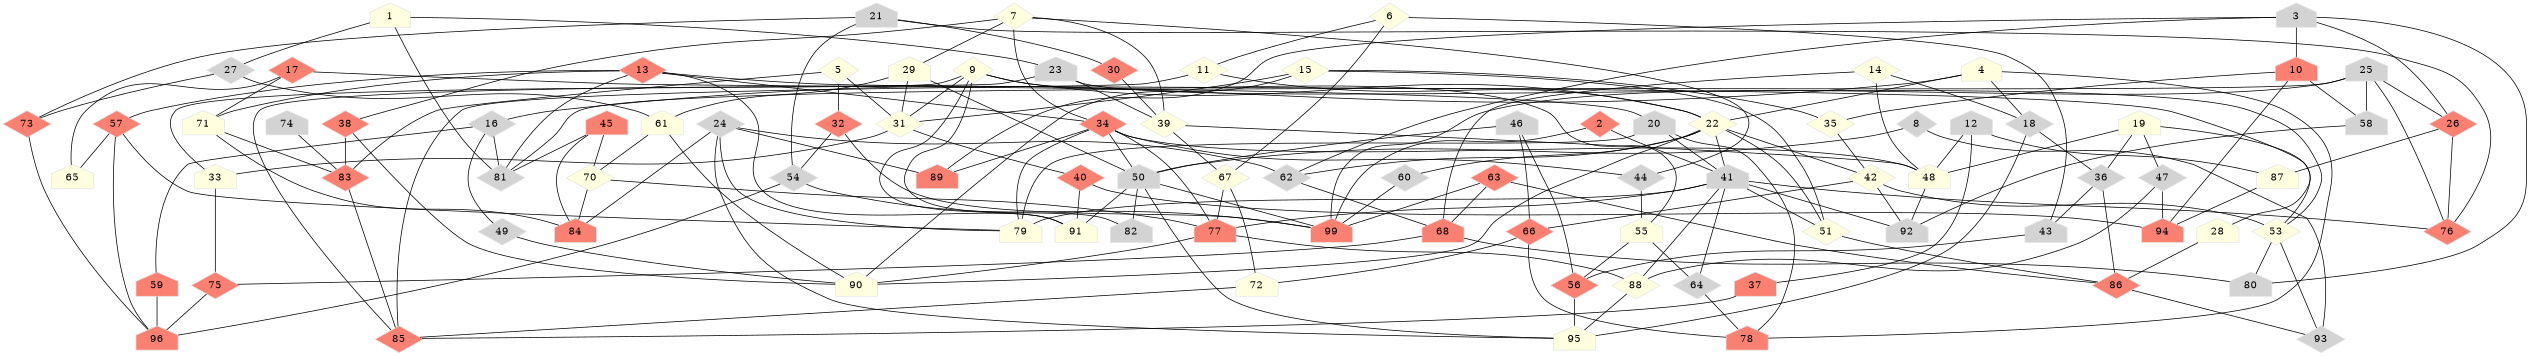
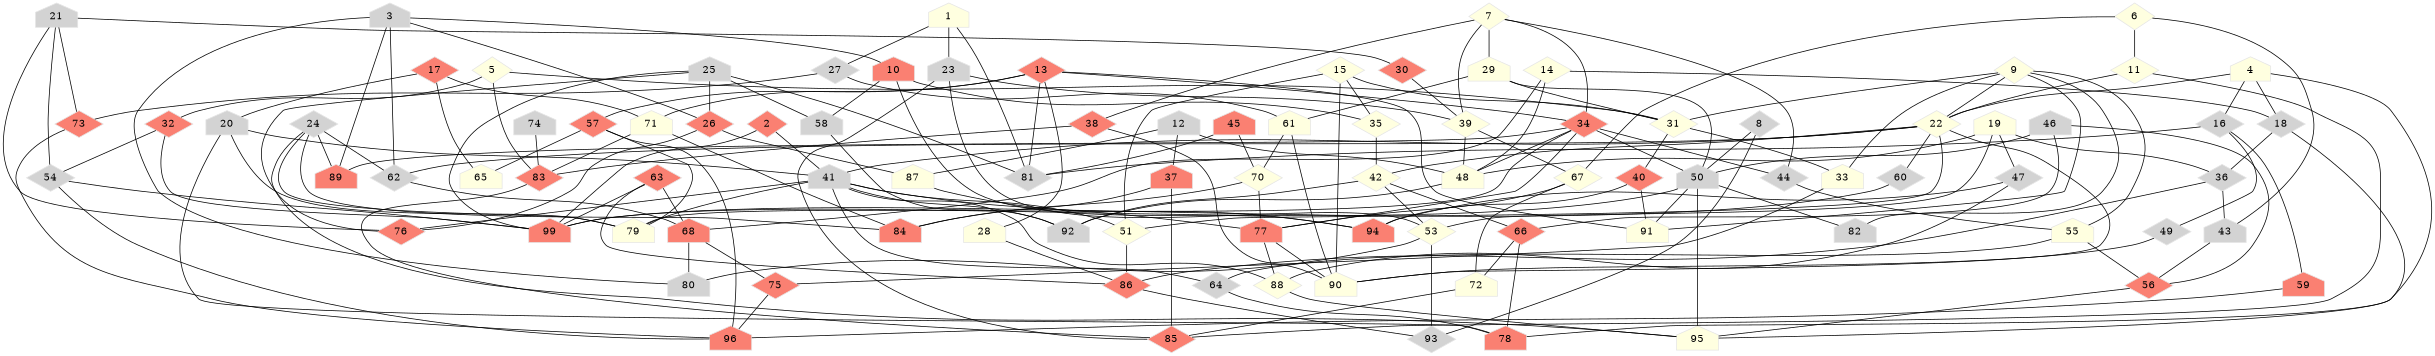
(557, 173) -> (1035, 208)
